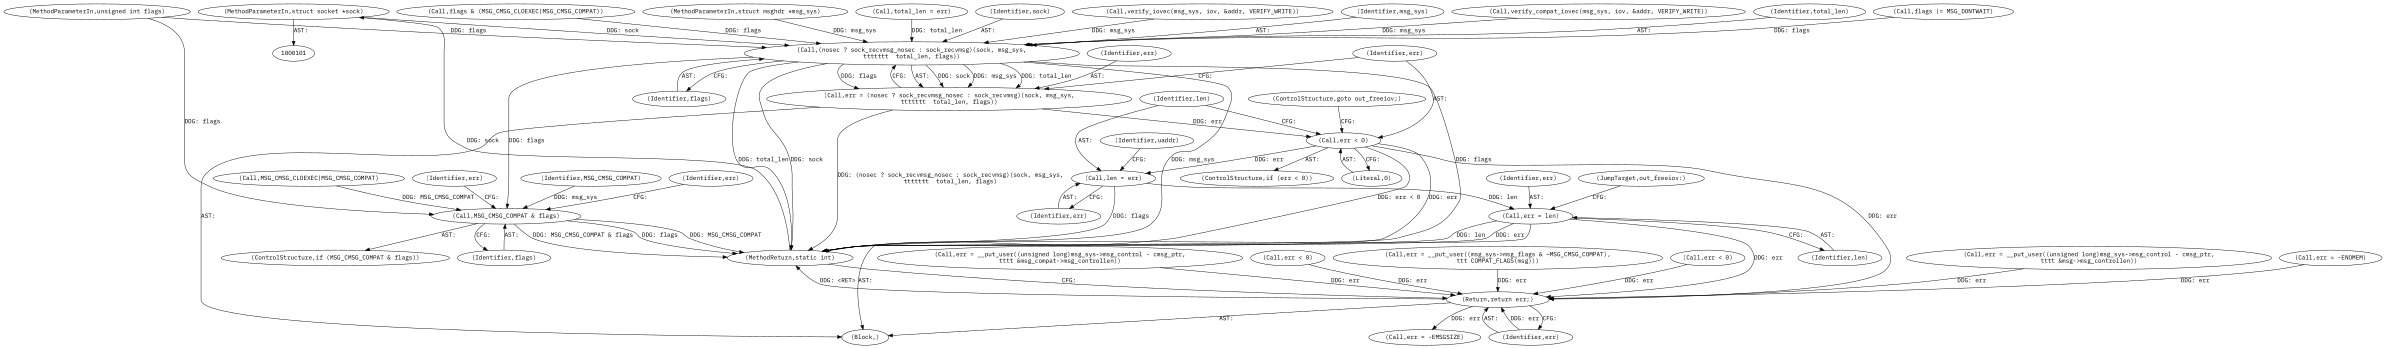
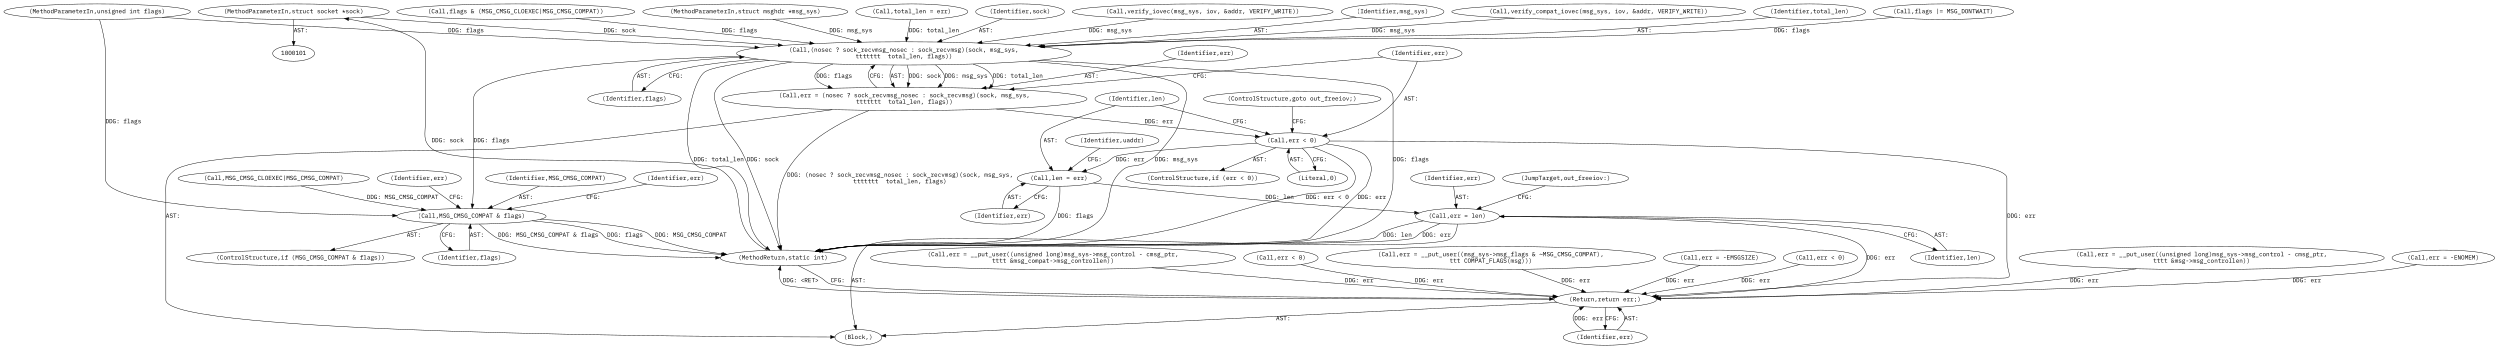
(576, 197) -> (528, 197)
(1453, 314) -> (1664, 278)
